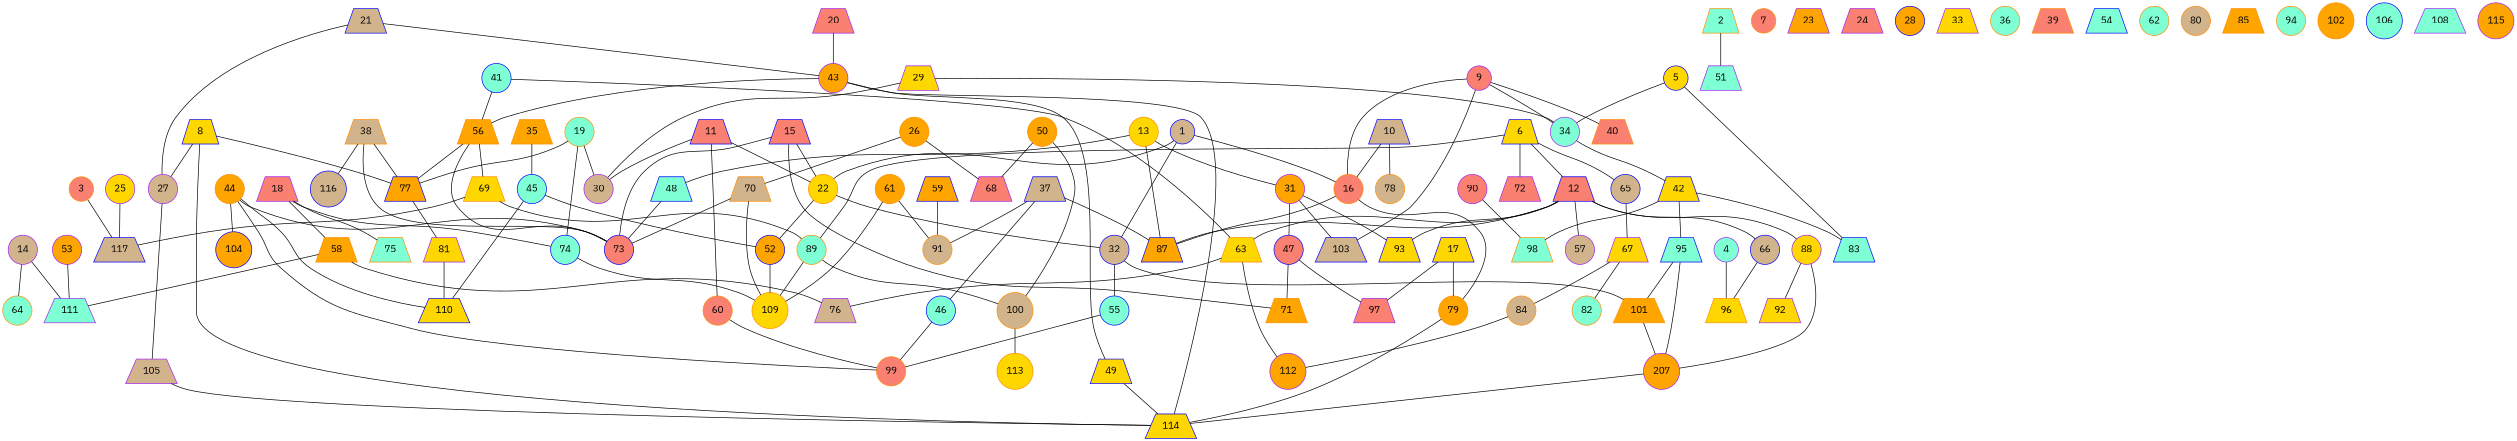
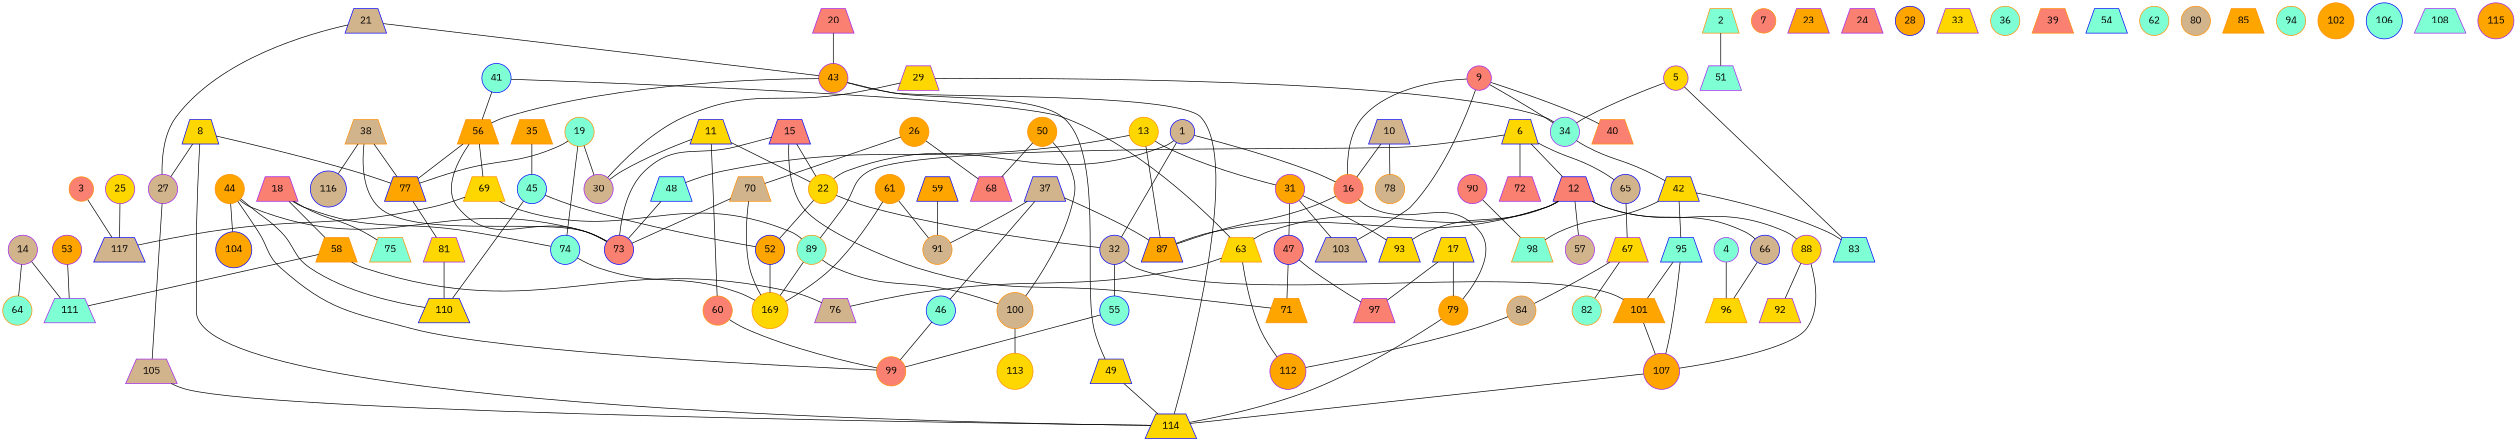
(1676, 78) -> (1676, 78)
(711, 132) -> (711, 132)
(770, 311) -> (770, 311)
(1662, 371) -> (1662, 371)
